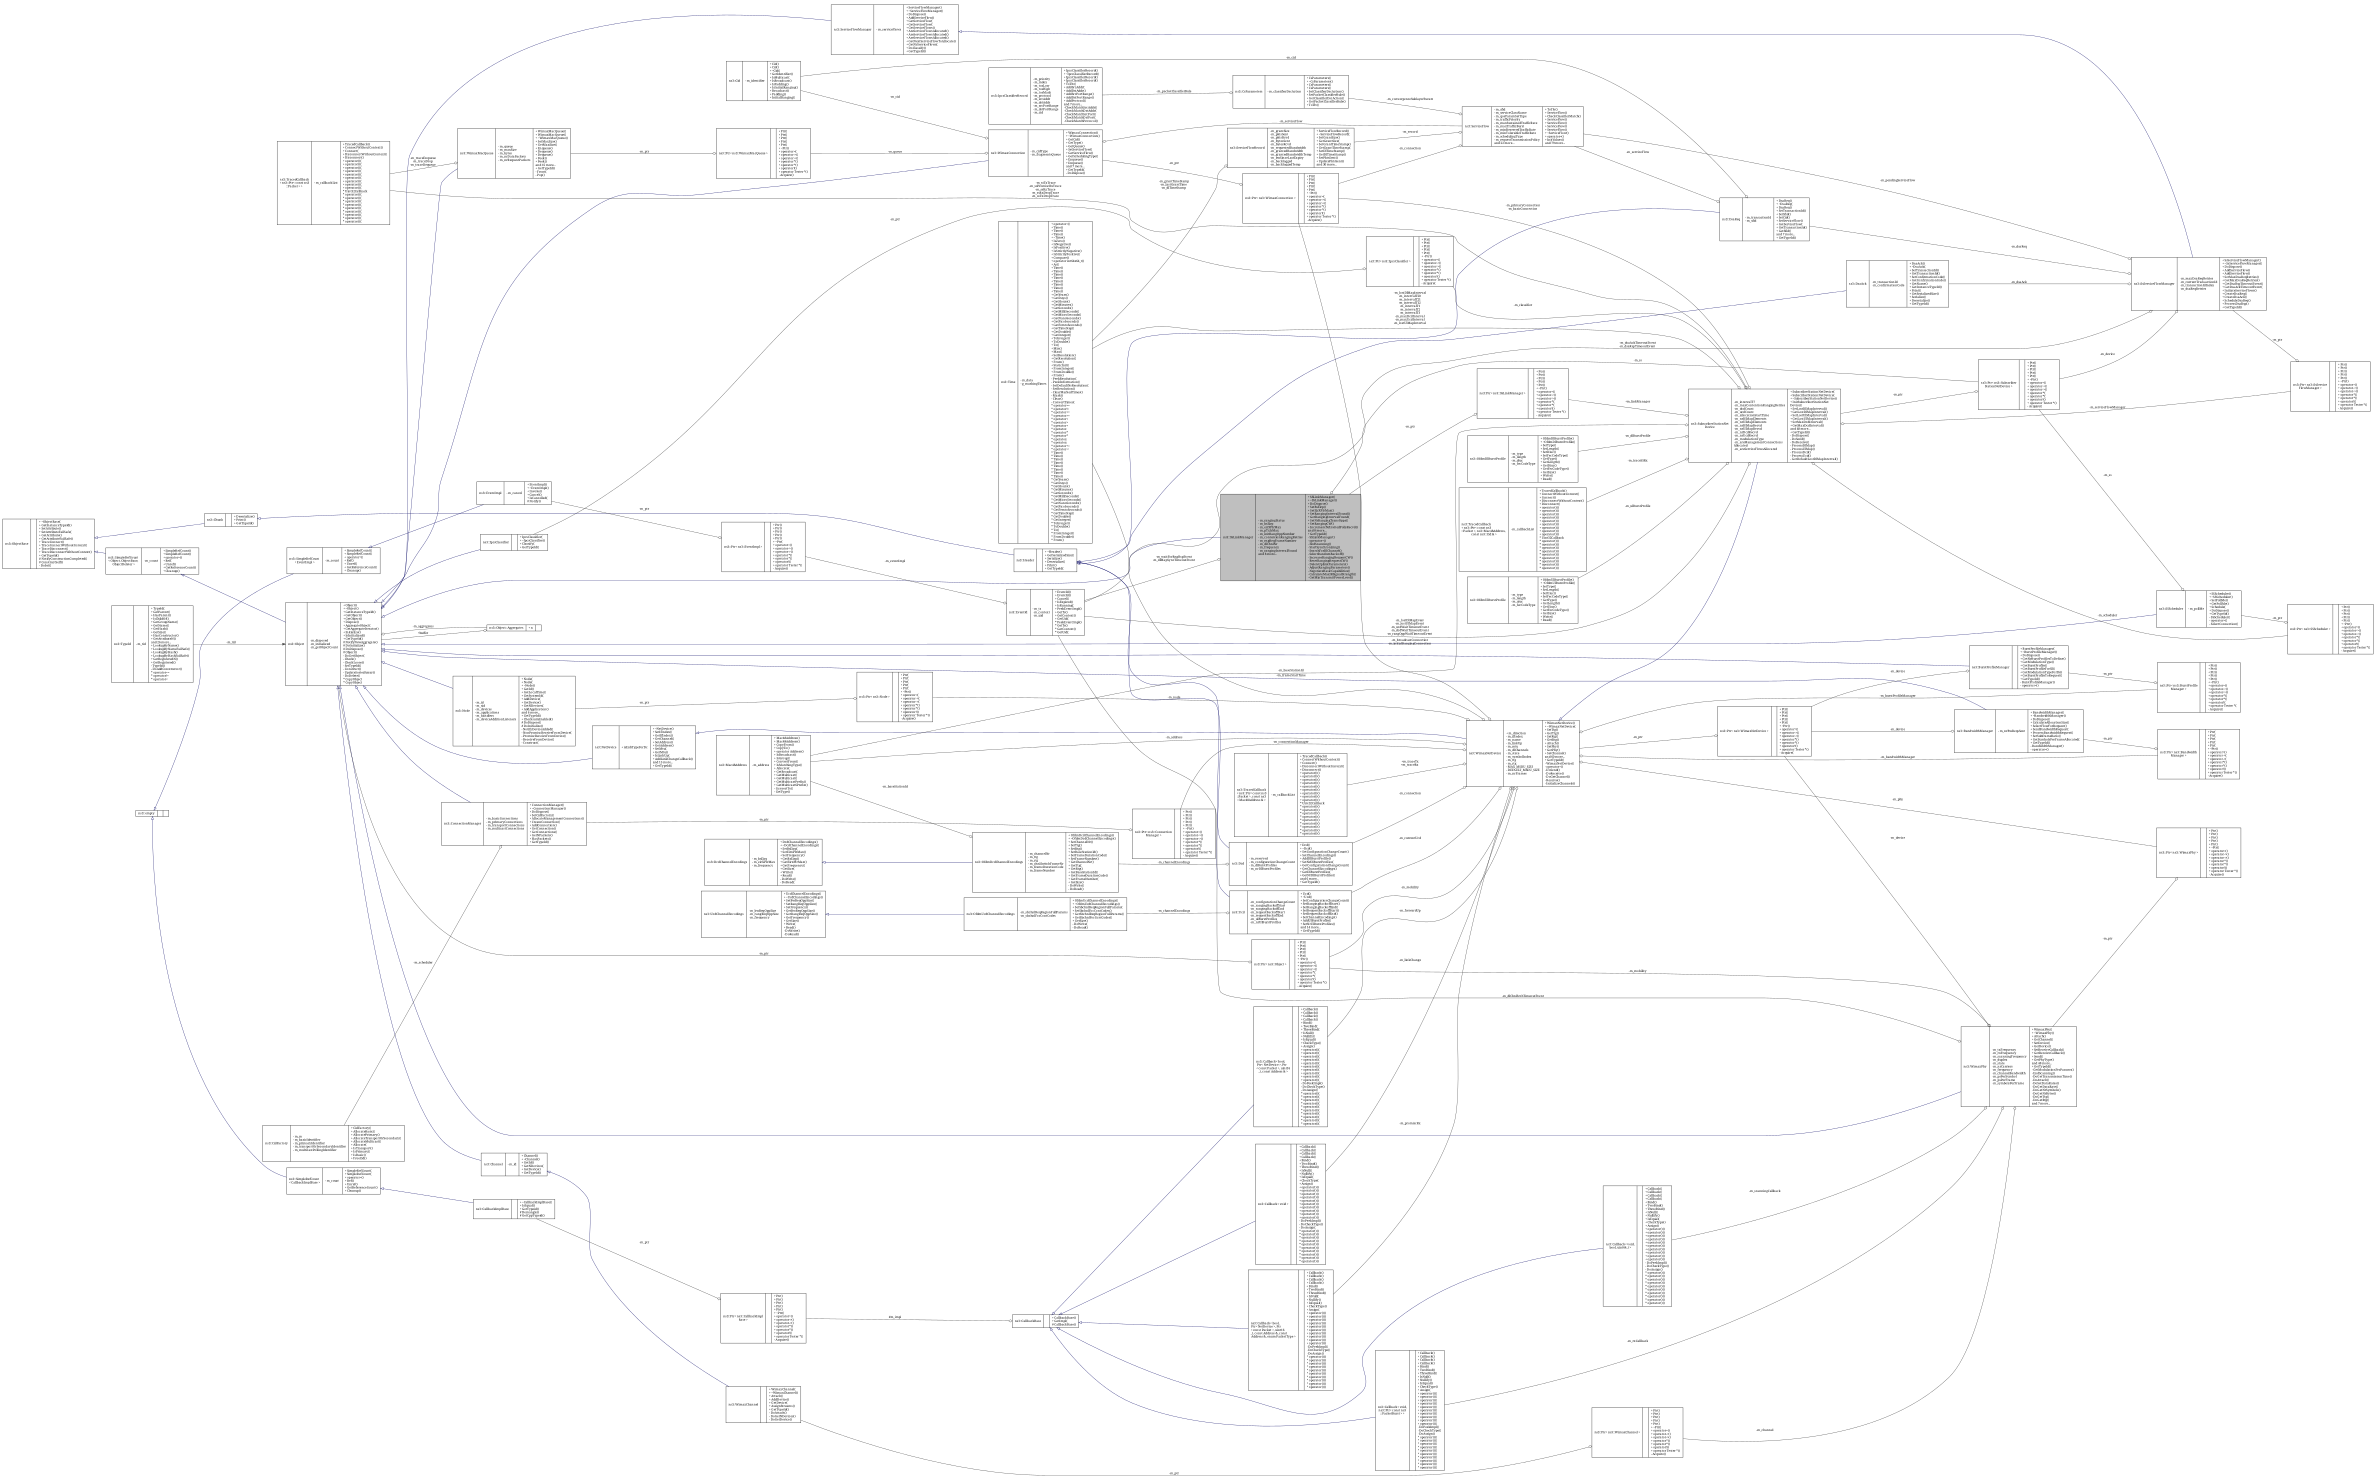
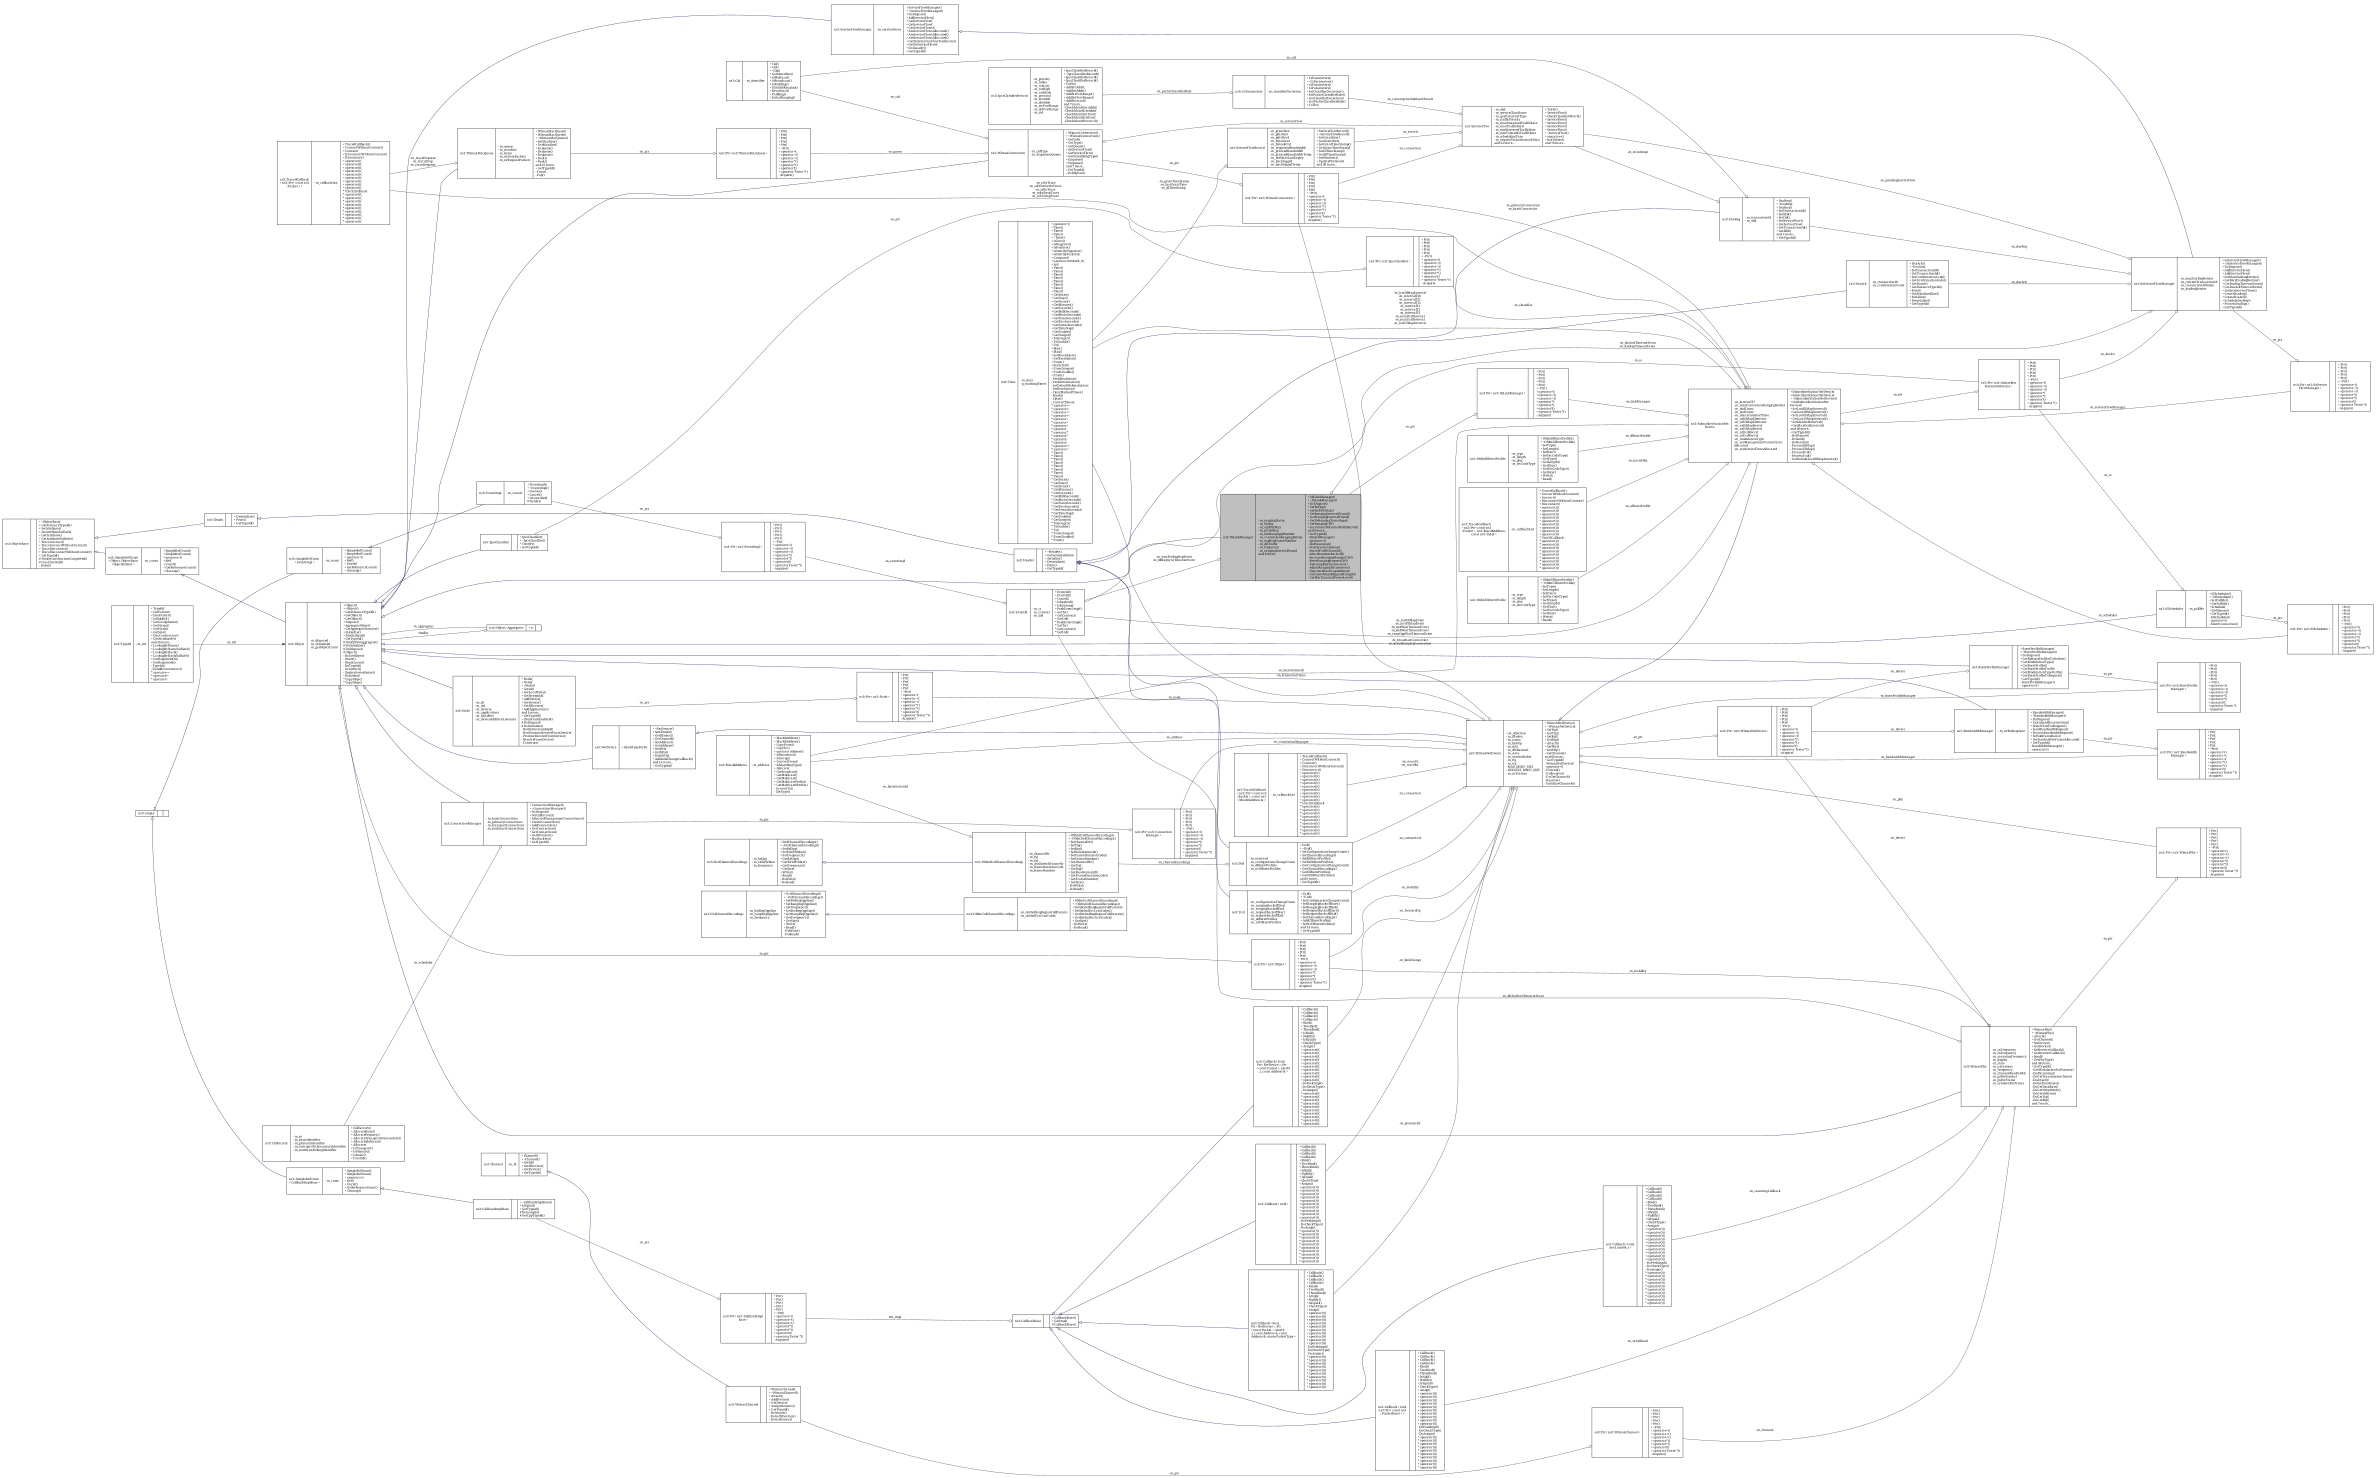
(1637, 152) -> (1637, 152)
(1176, 913) -> none
(374, 942) -> none
